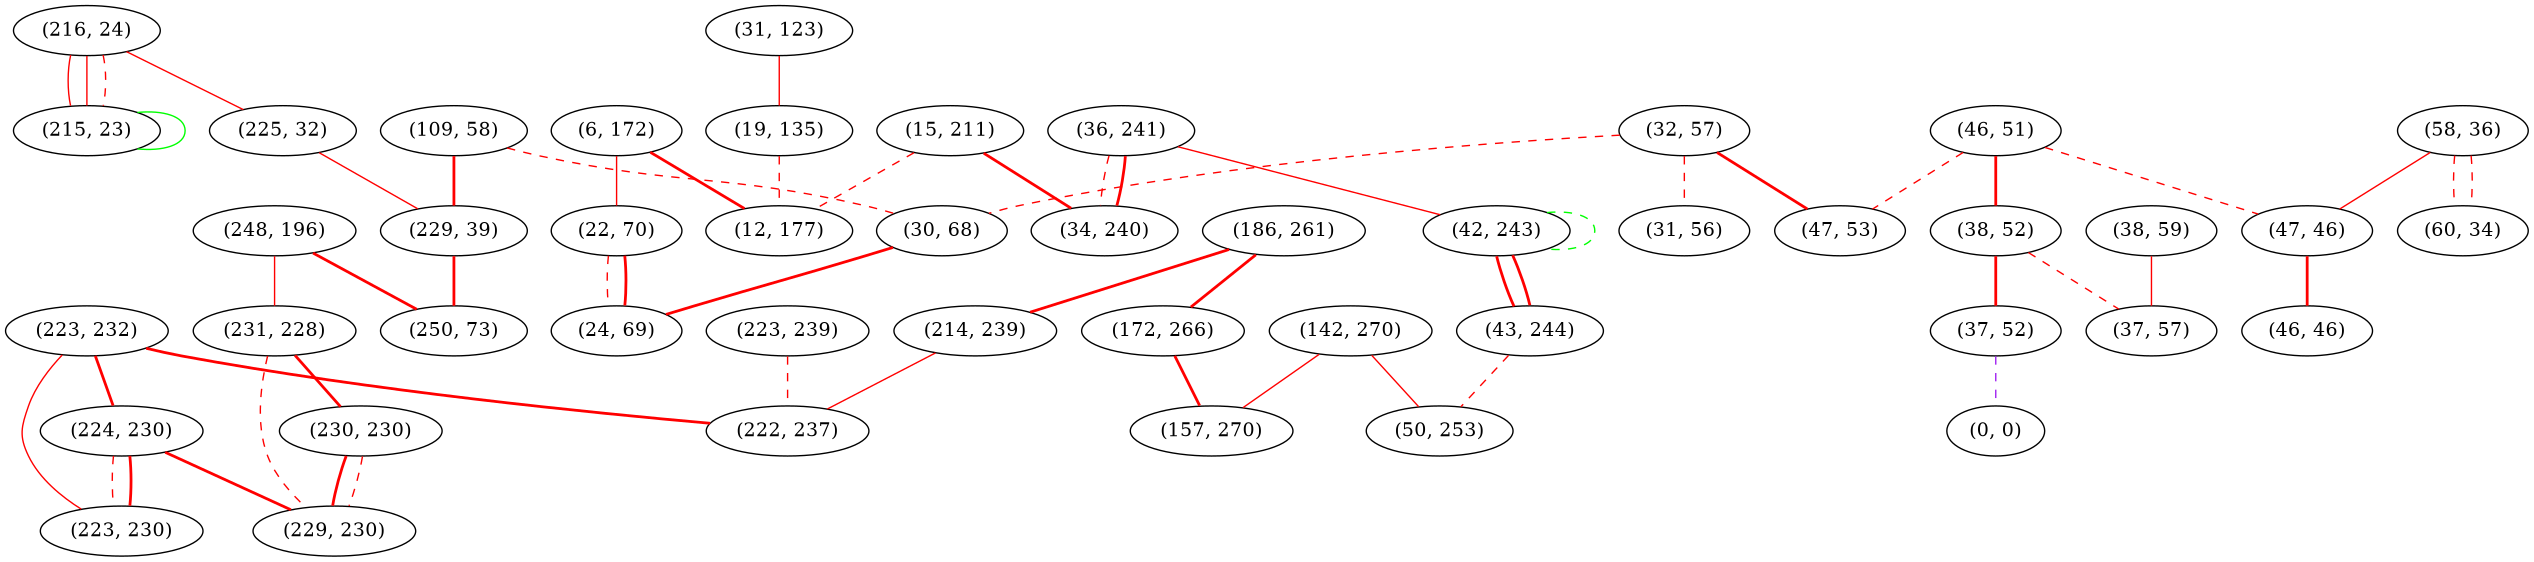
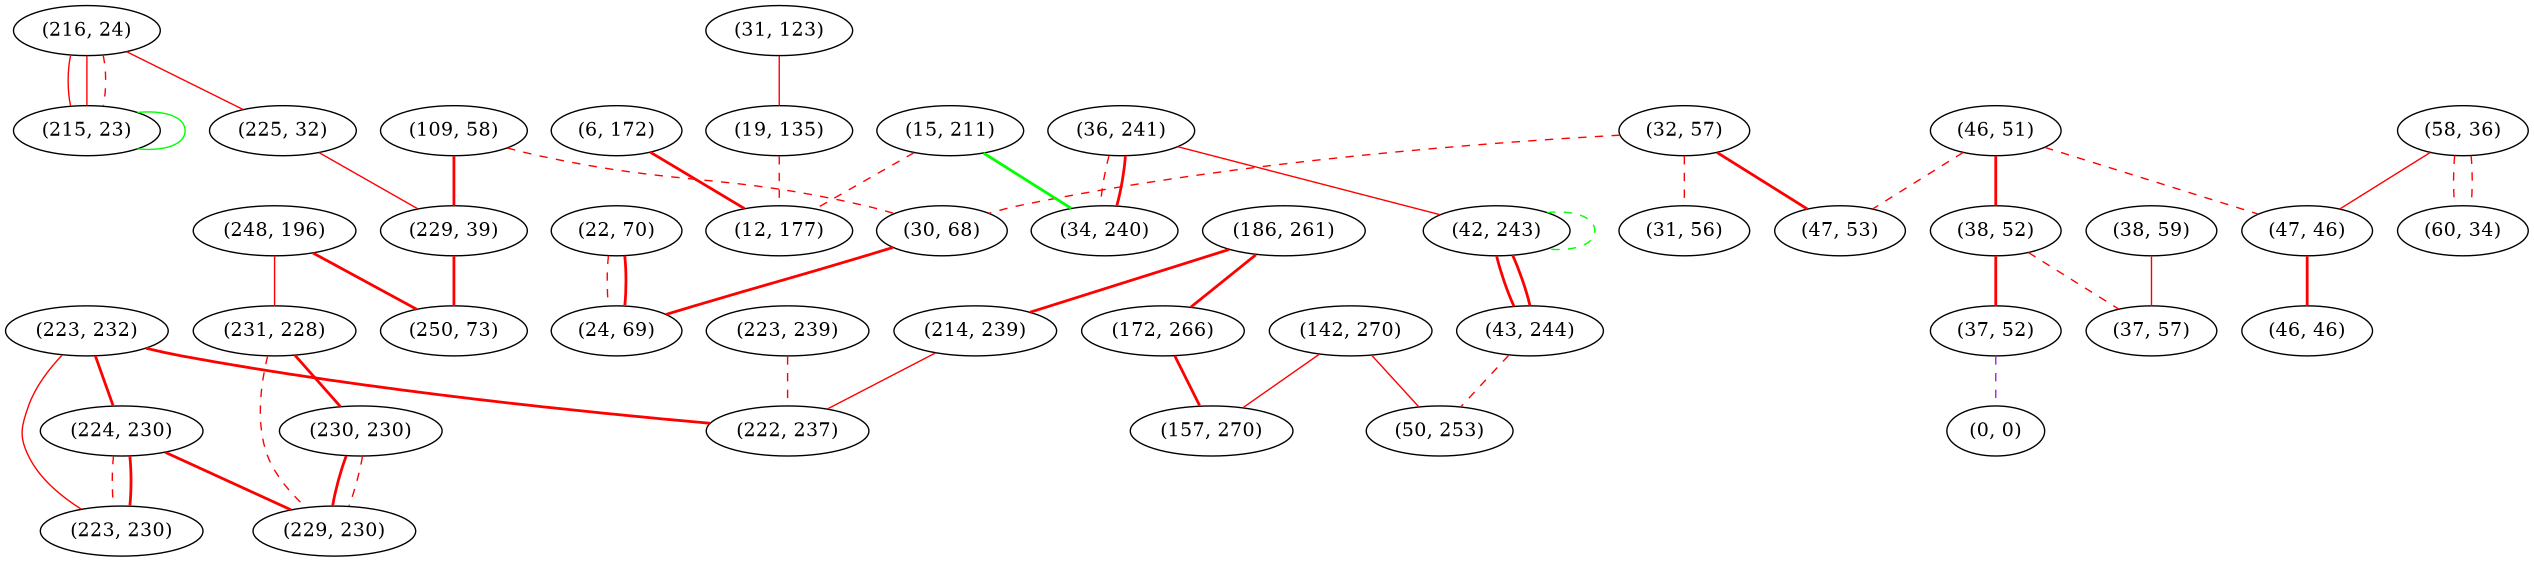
(617, 181) -> none
(1027, 181) -> (1027, 181)
